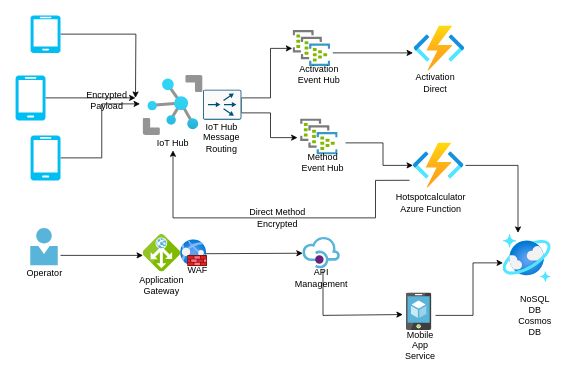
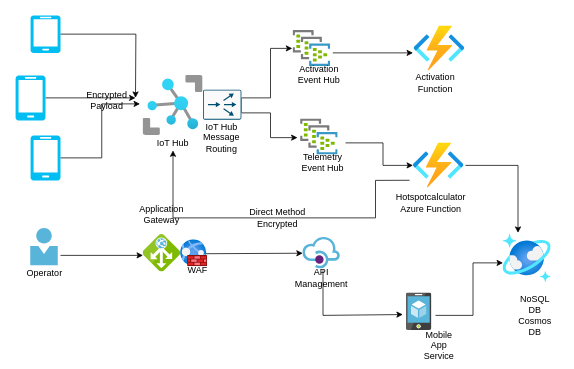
(435, 83) -> (435, 83)
(323, 162) -> (323, 162)
(162, 285) -> (162, 214)
(420, 345) -> (439, 345)
